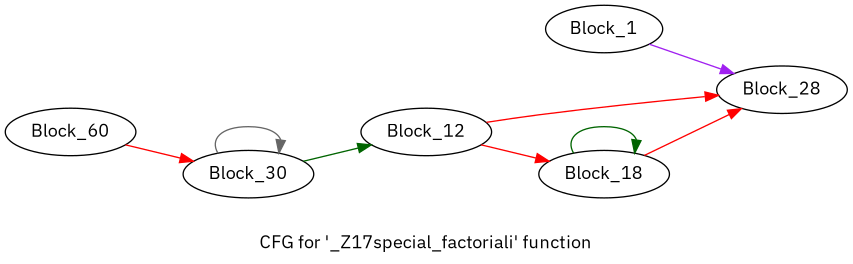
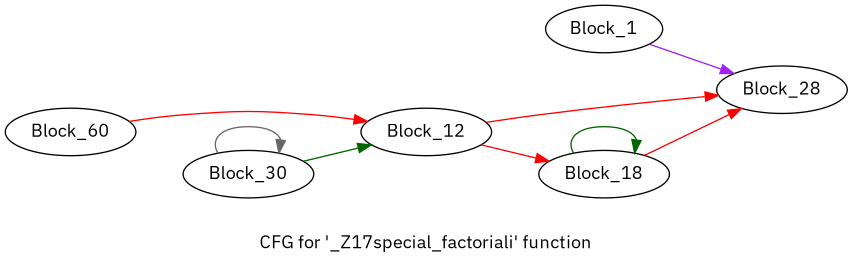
(153, 151) -> (242, 112)
